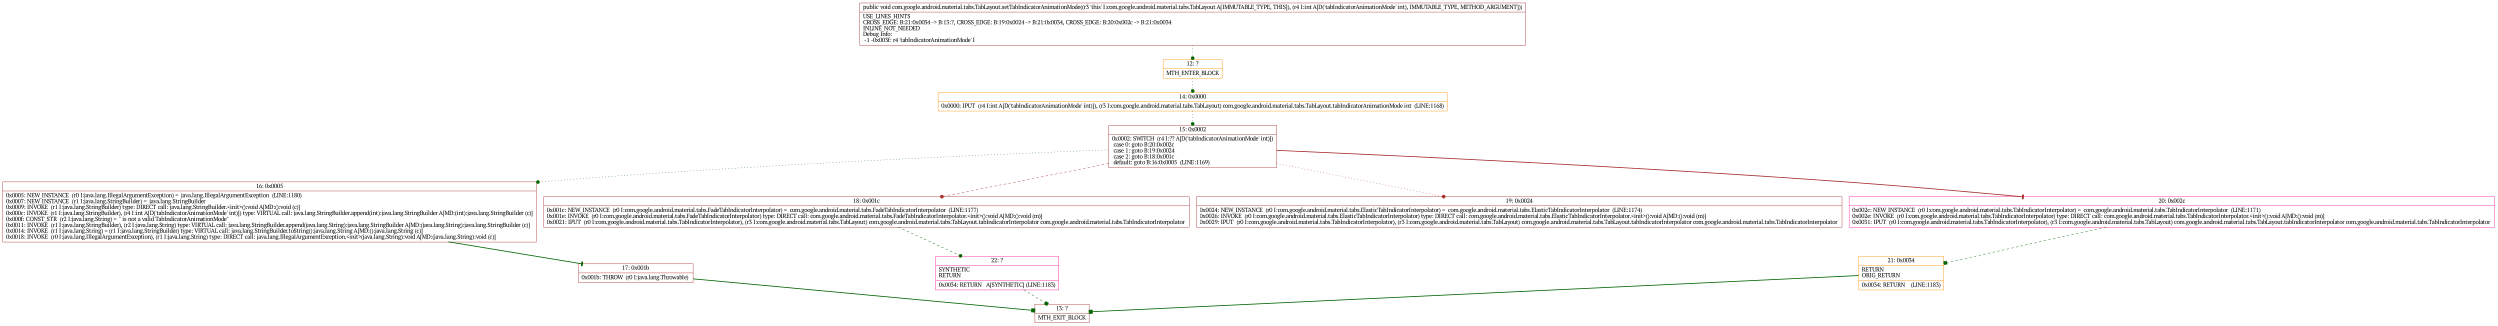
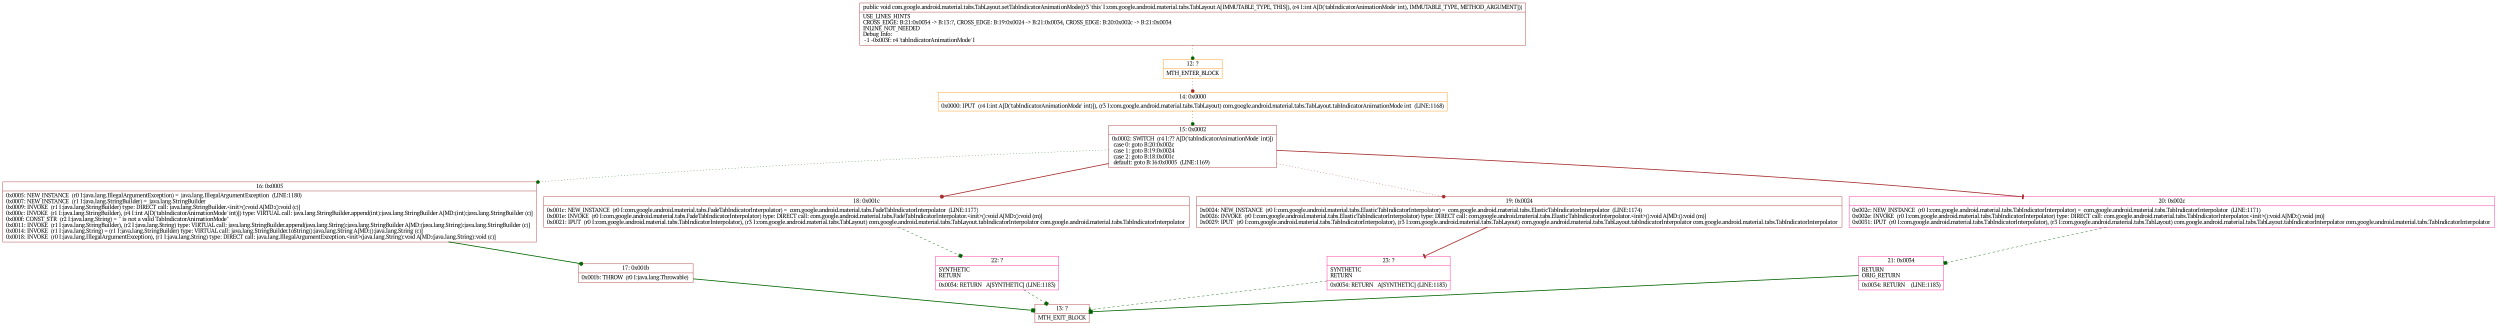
(1193, 84) -> (1193, 84)
(1026, 180) -> (1026, 180)
(929, 241) -> (929, 241)
(515, 253) -> (515, 253)
none -> (1389, 273)
(1901, 273) -> (1901, 273)
